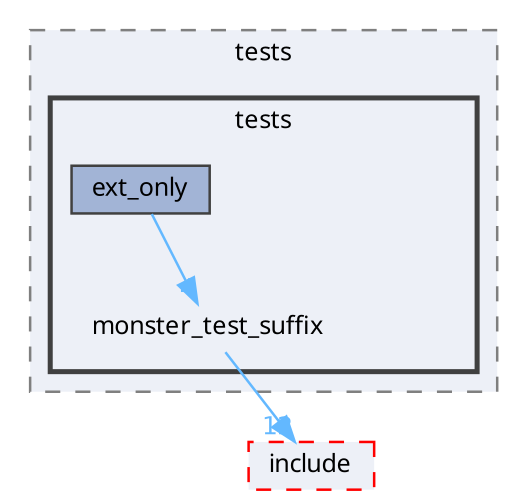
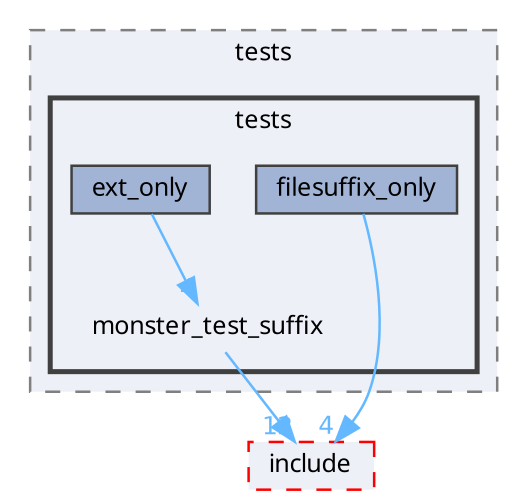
none -> (357, 190)
